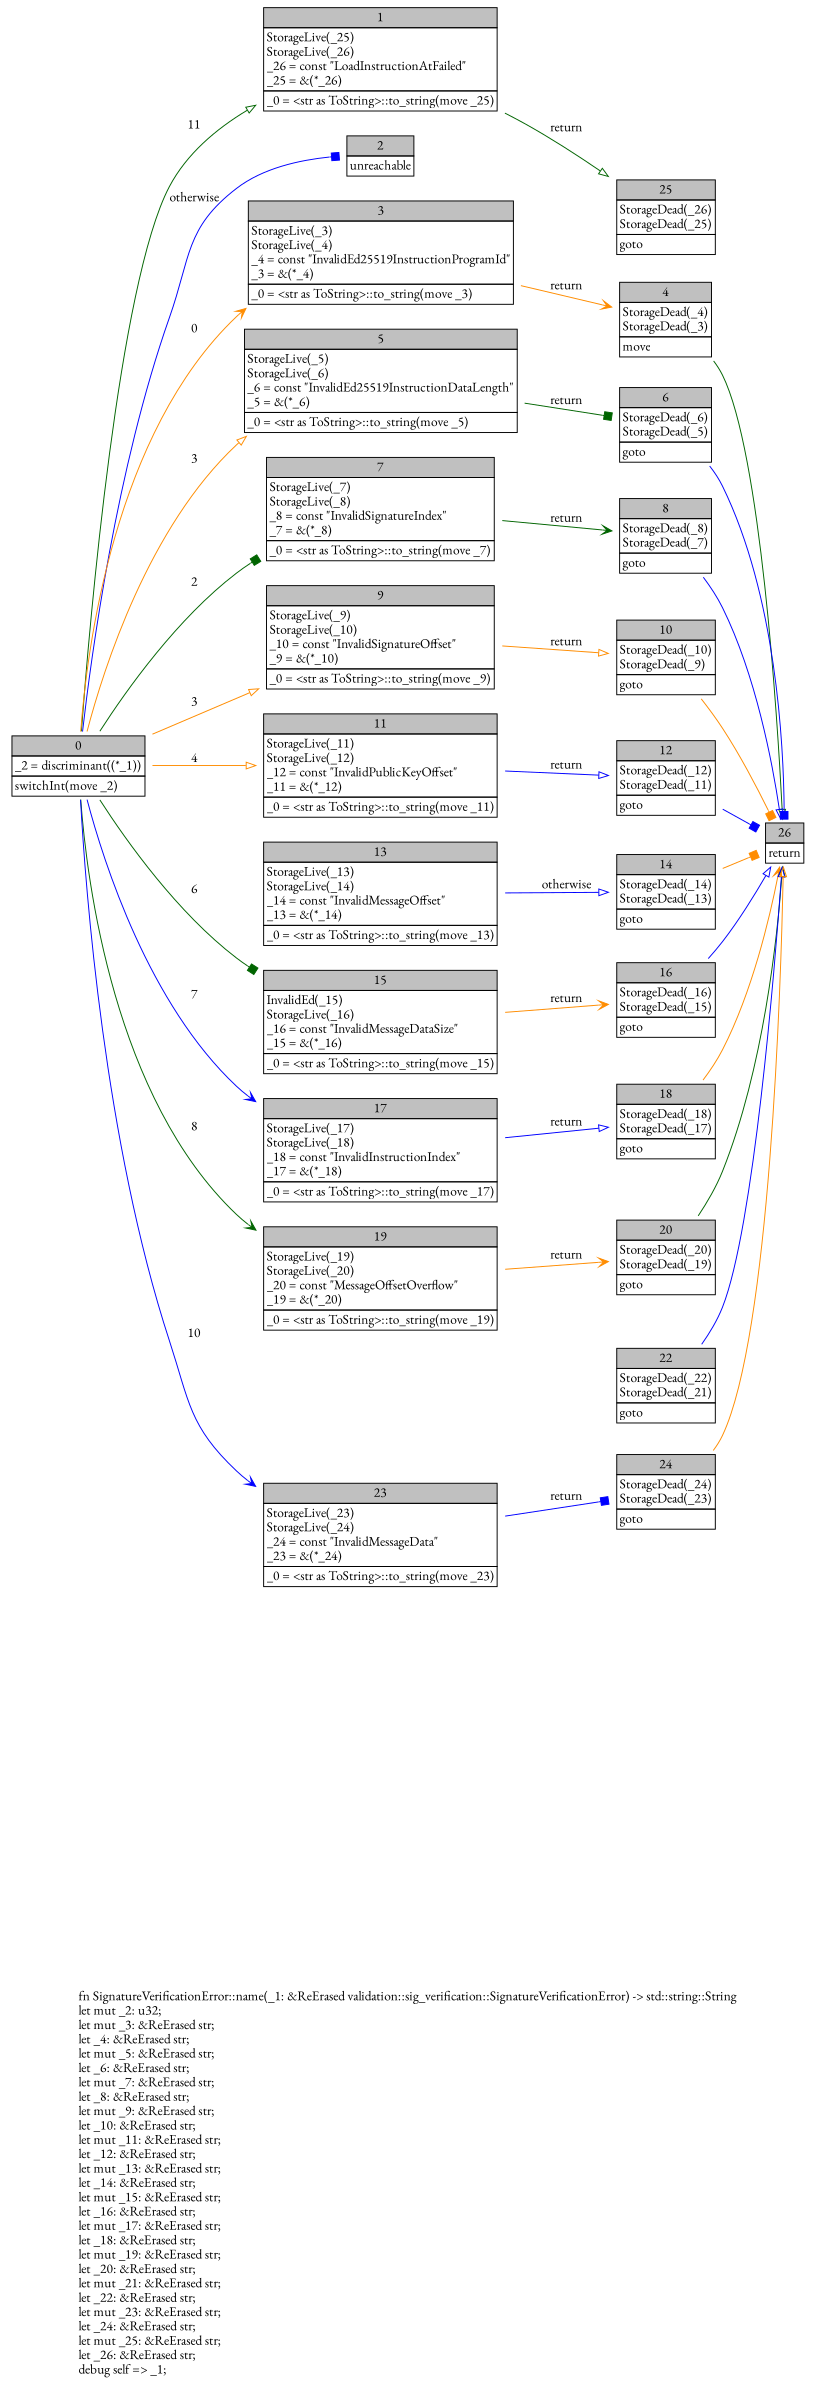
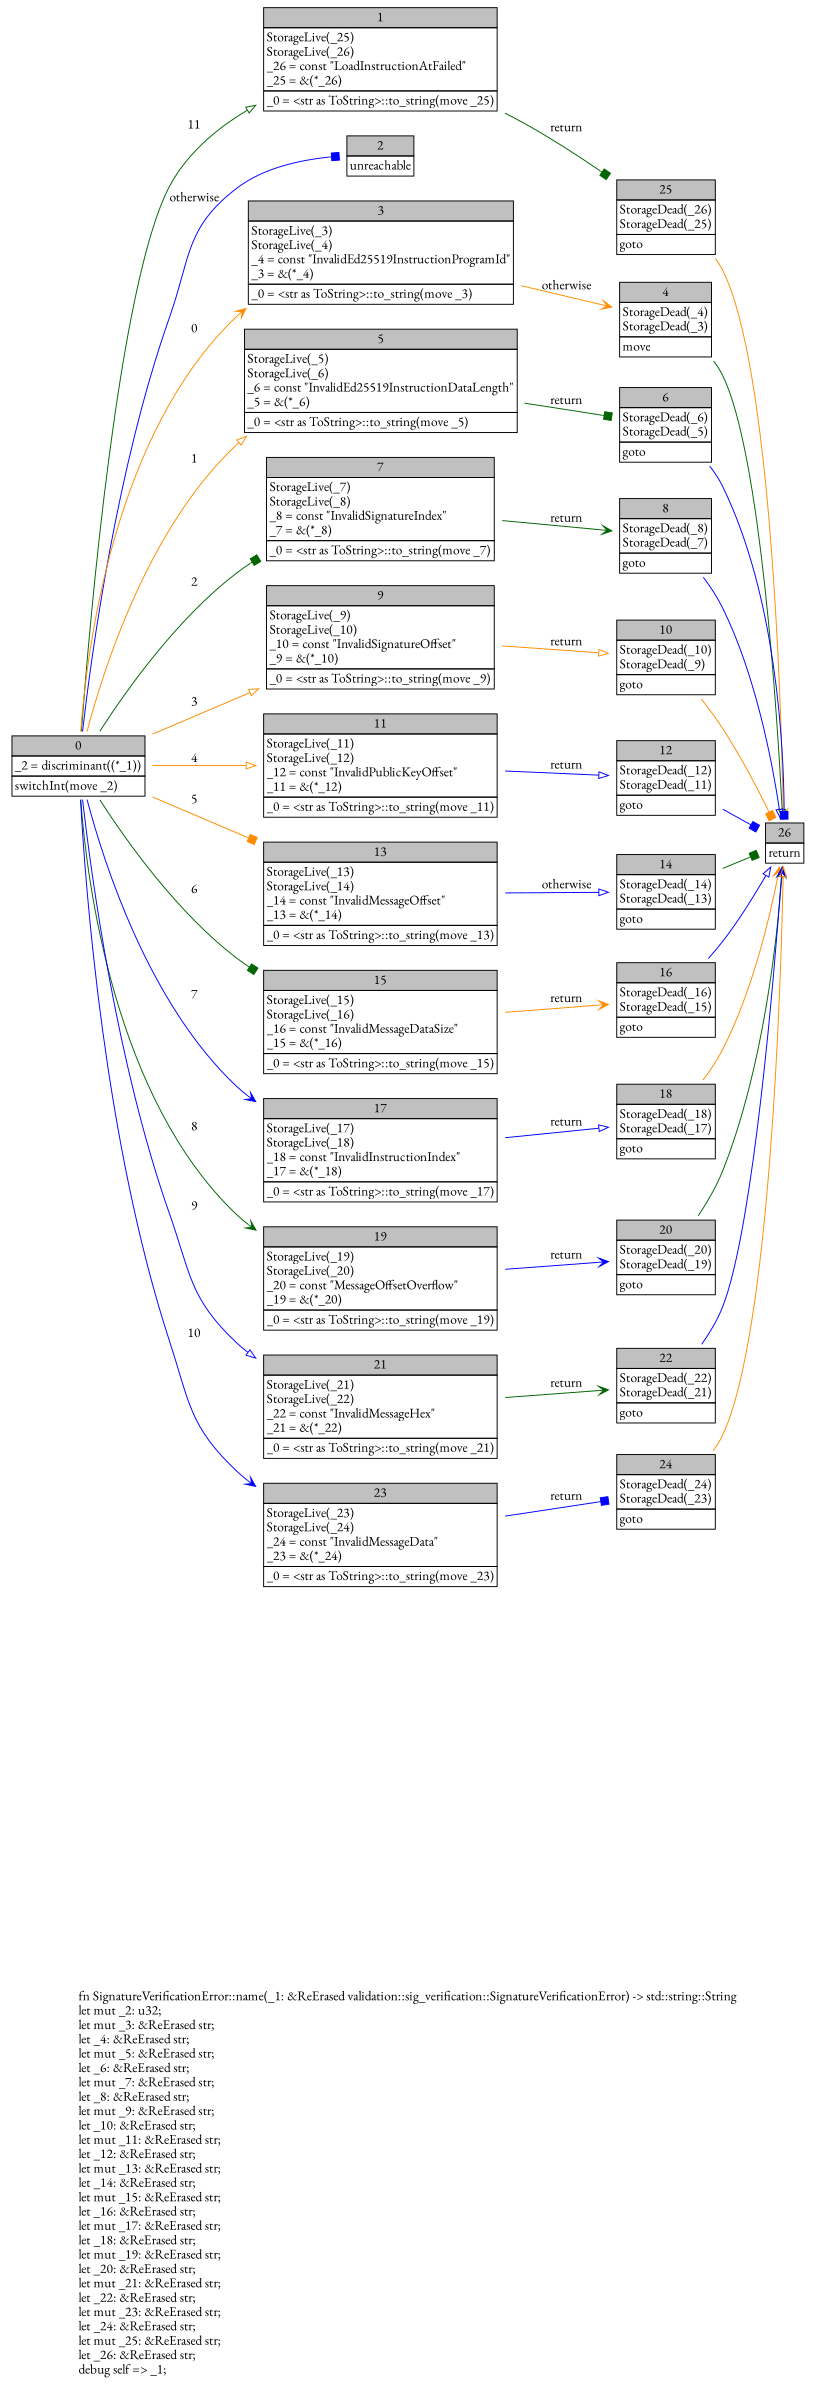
(553, 140) -> (553, 140)
(567, 286) -> (567, 286)
(194, 459) -> (194, 459)
none -> (770, 530)
none -> (200, 817)
(736, 863) -> (736, 863)
(305, 1000) -> (311, 1000)
(759, 1115) -> (759, 1115)
(552, 1266) -> (552, 1266)
none -> (380, 1407)
